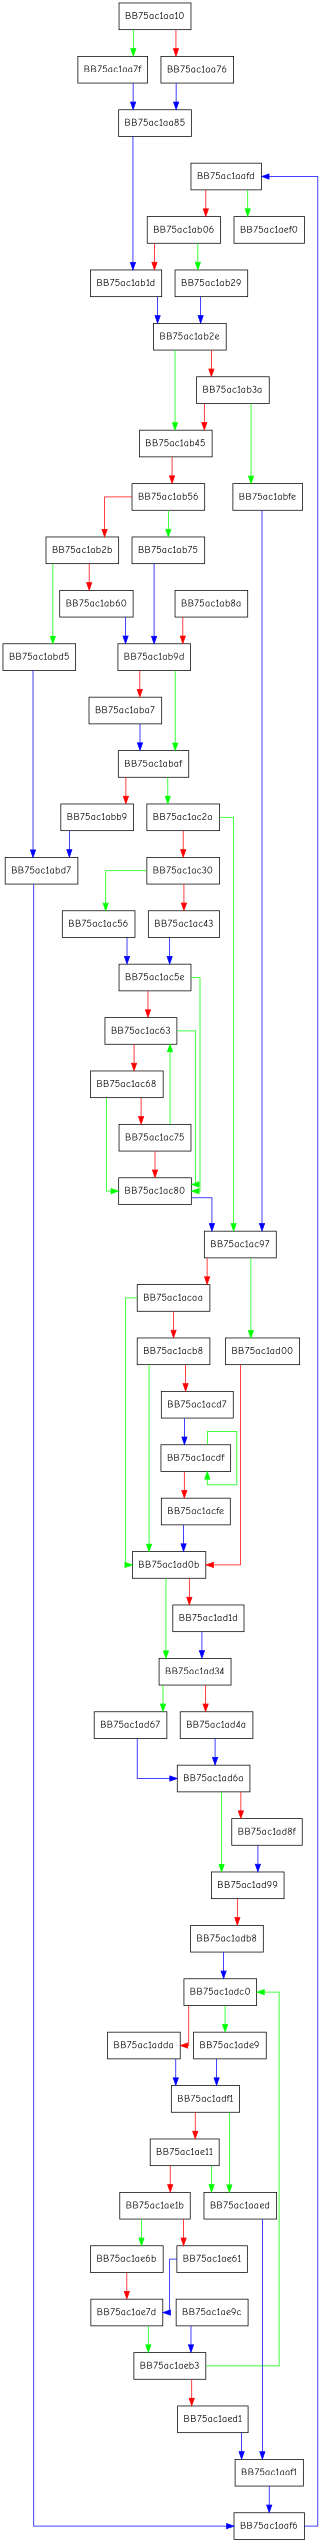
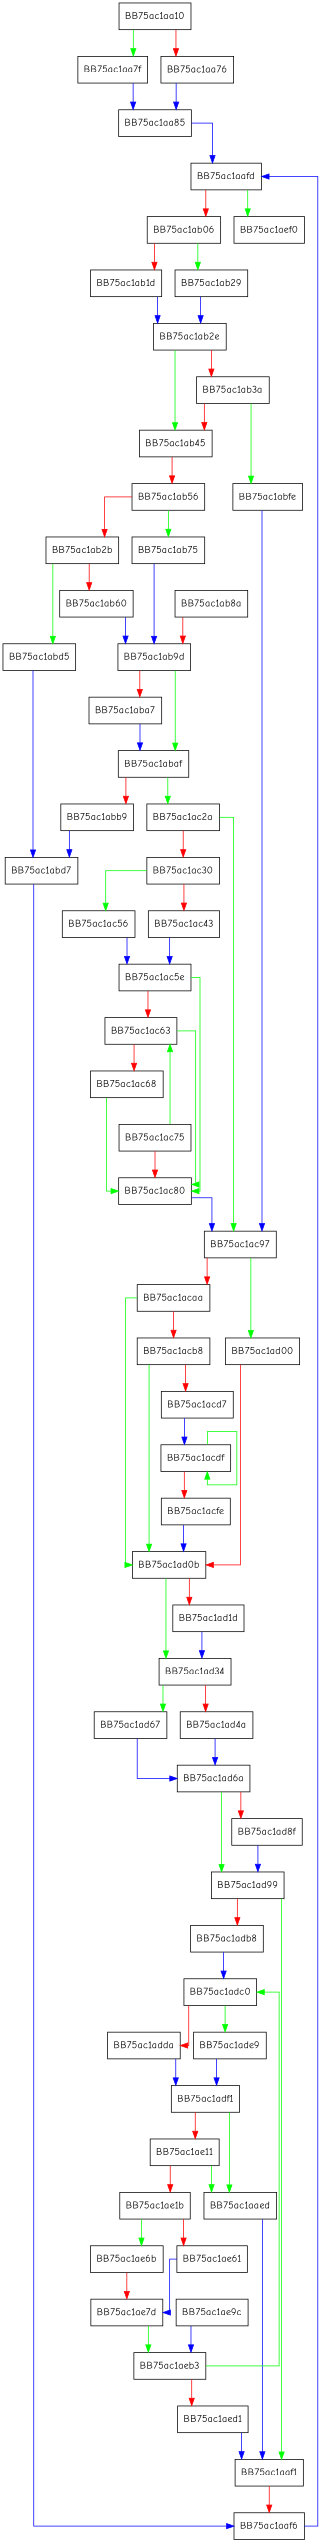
(133, 199) -> (212, 129)
(141, 1107) -> none
none -> (282, 2175)
(269, 2496) -> (269, 2496)
